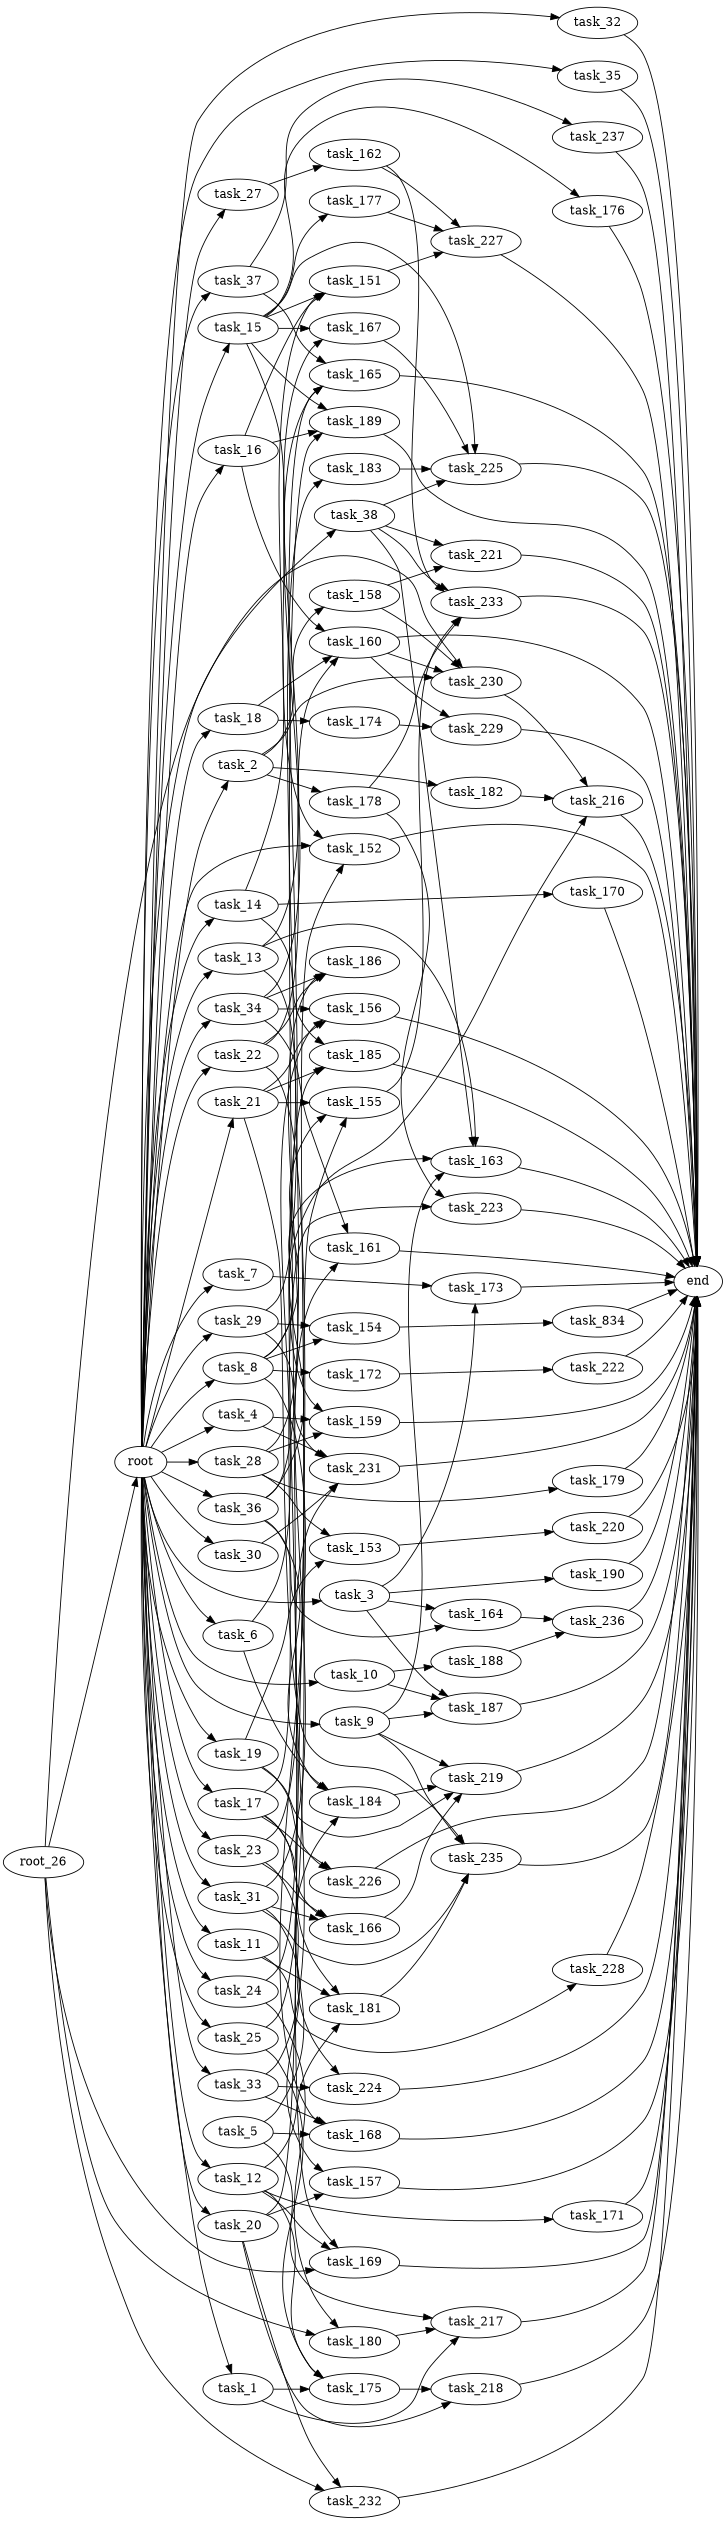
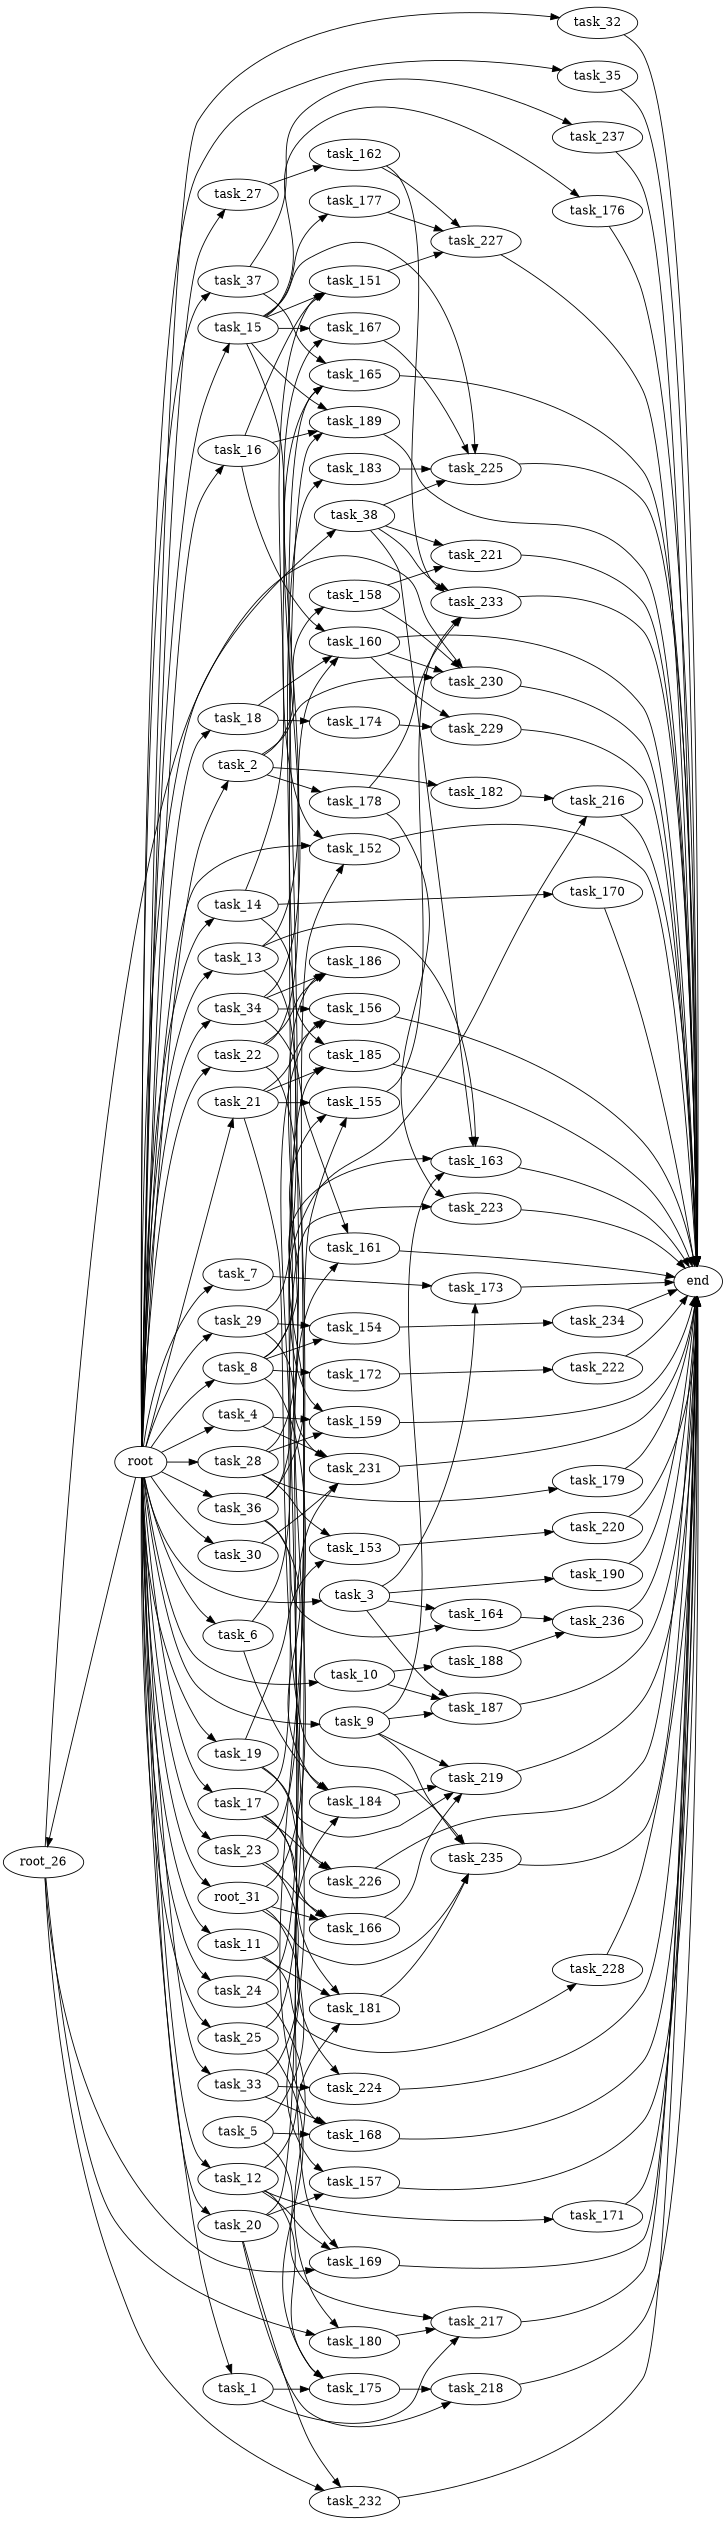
(542, 726) -> (659, 800)
(598, 1321) -> (598, 1321)
(93, 1667) -> (92, 1658)
(238, 1898) -> (238, 1898)
